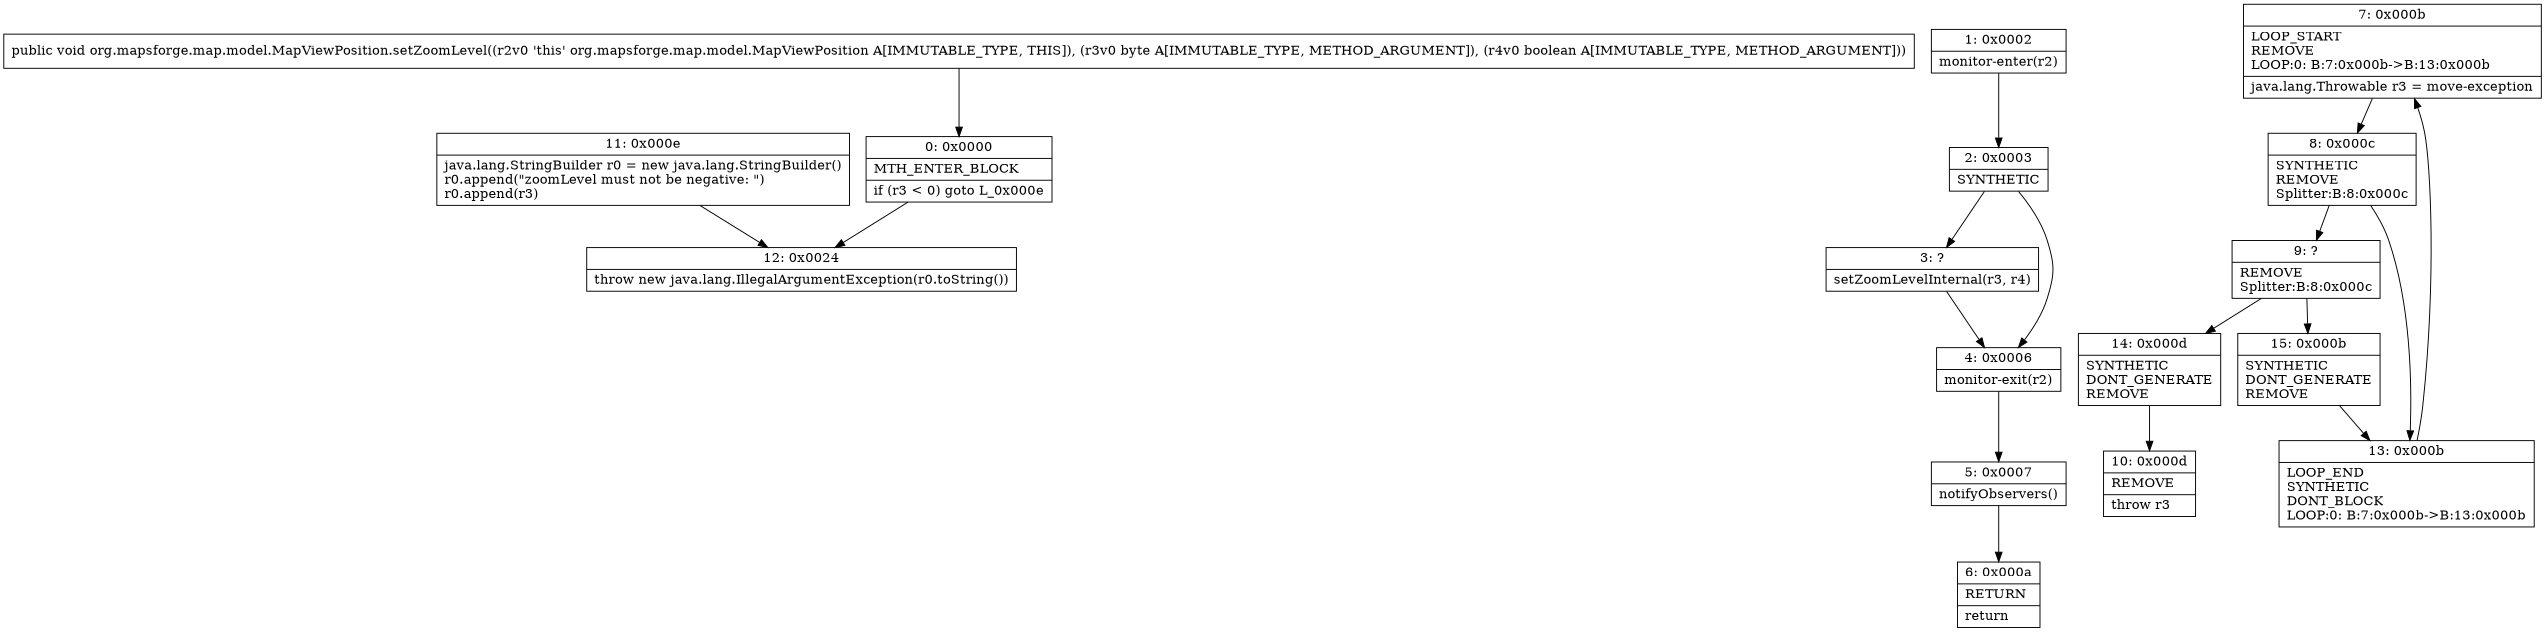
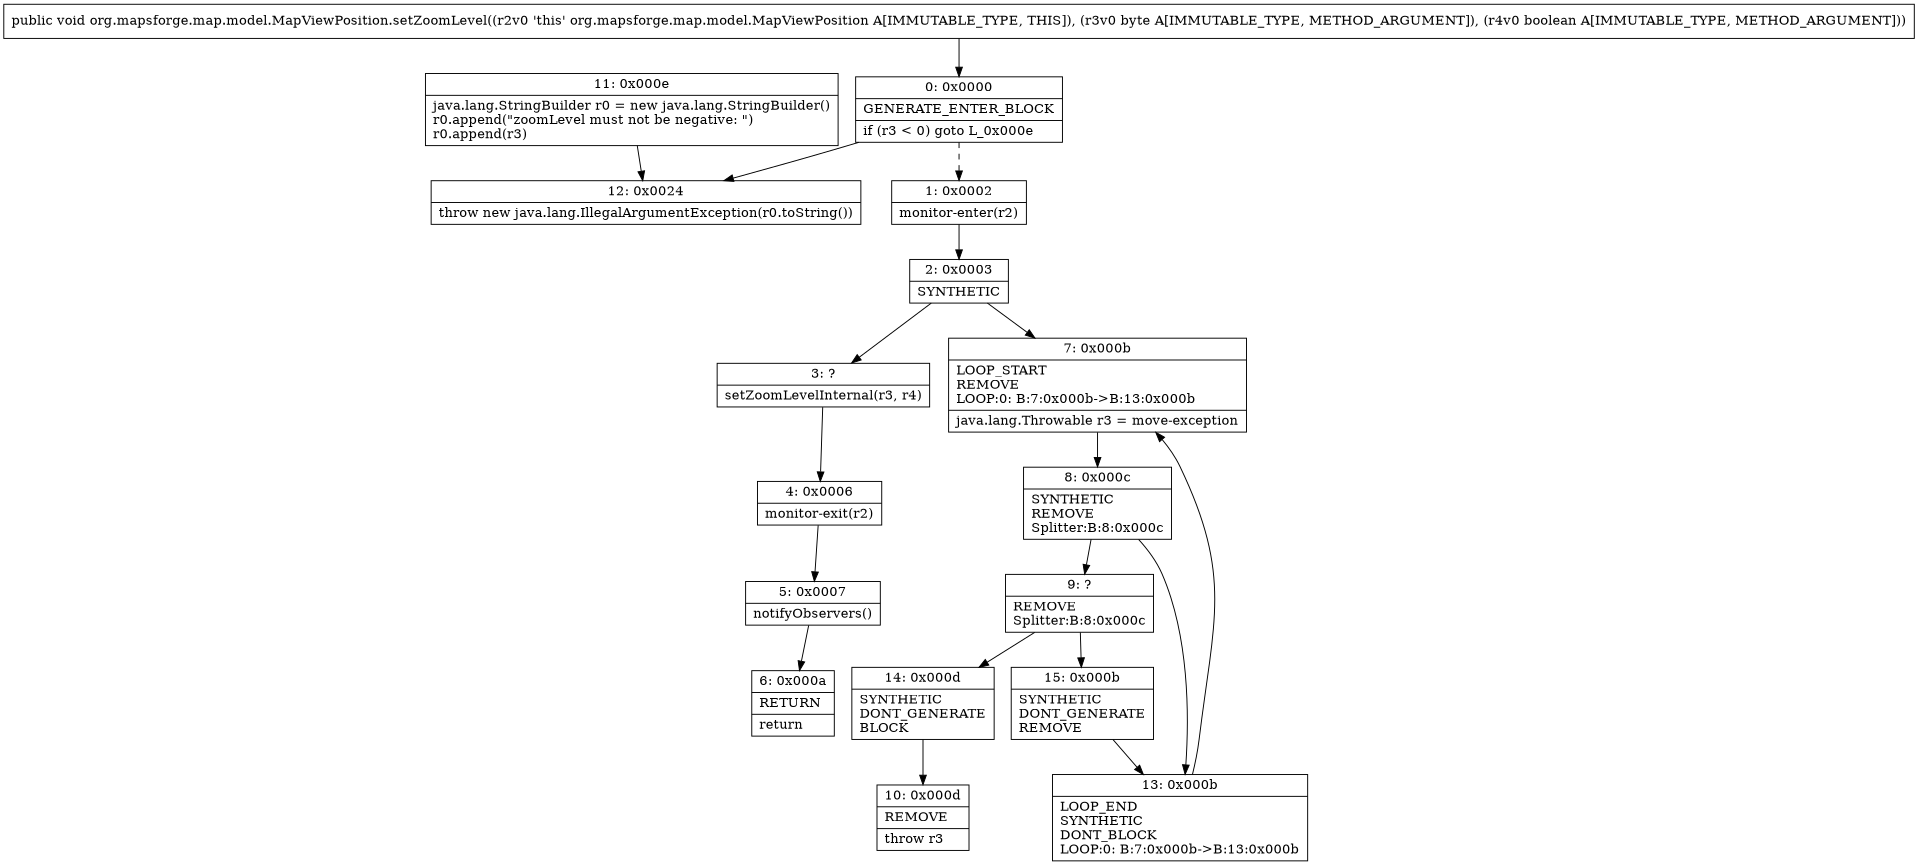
none -> (959, 157)
(947, 169) -> (959, 109)
(2053, 264) -> (1007, 318)
(2118, 394) -> (884, 728)
